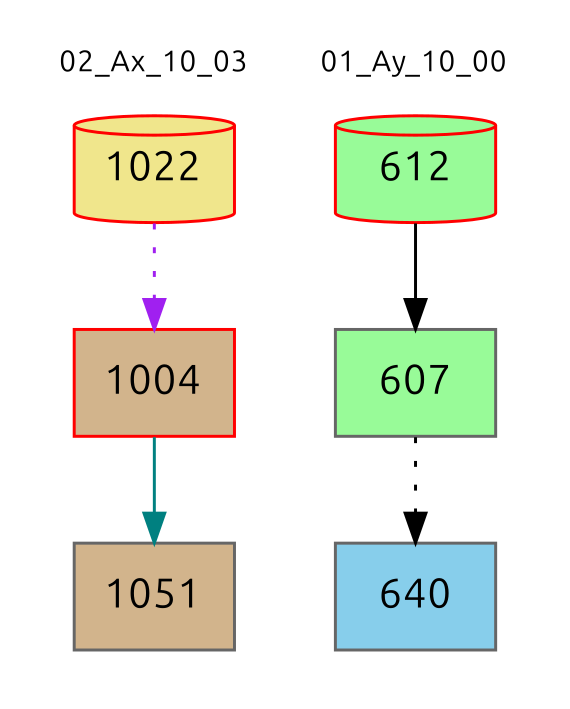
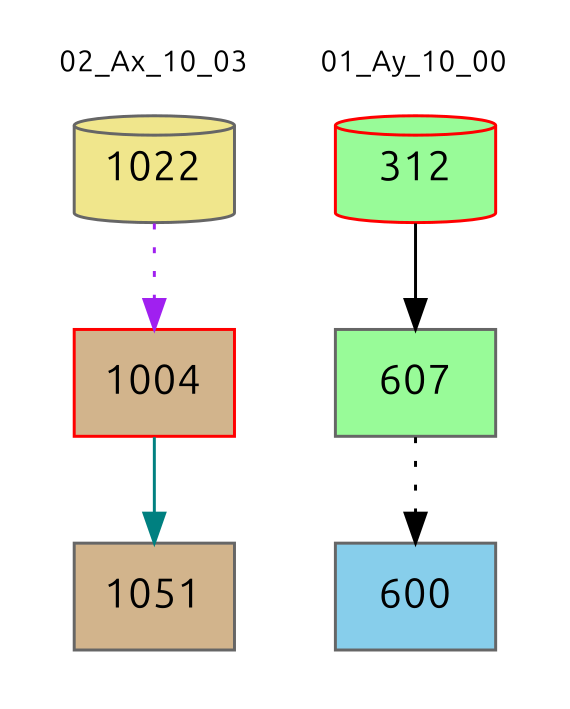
(154, 169) -> (154, 169)
(416, 169) -> (416, 169)
(416, 597) -> (416, 597)
